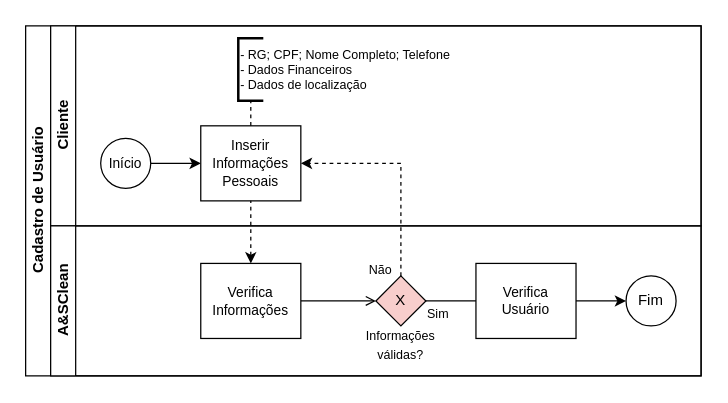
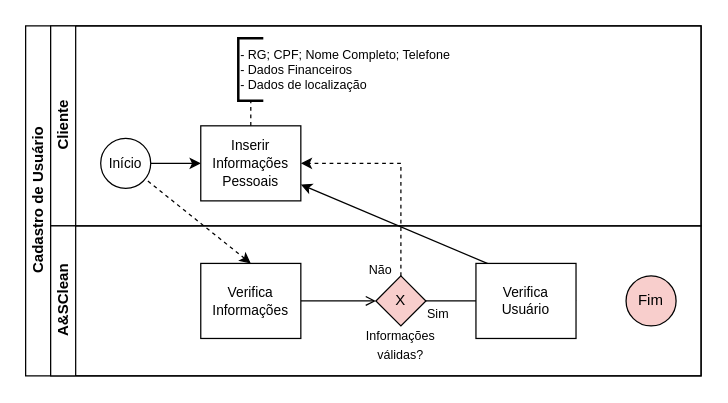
(251, 228) -> (173, 201)
(597, 301) -> (445, 246)
(651, 301) -> (651, 301)
